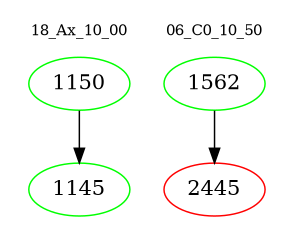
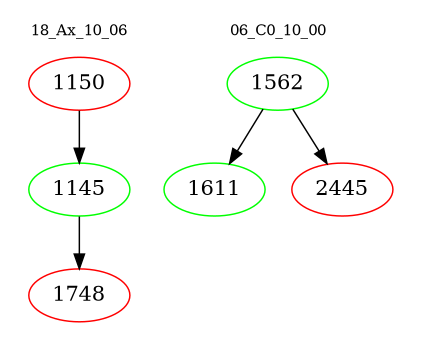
(79, 32) -> (79, 32)
(215, 32) -> (278, 32)
(79, 84) -> (79, 84)
none -> (215, 190)
none -> (79, 295)
